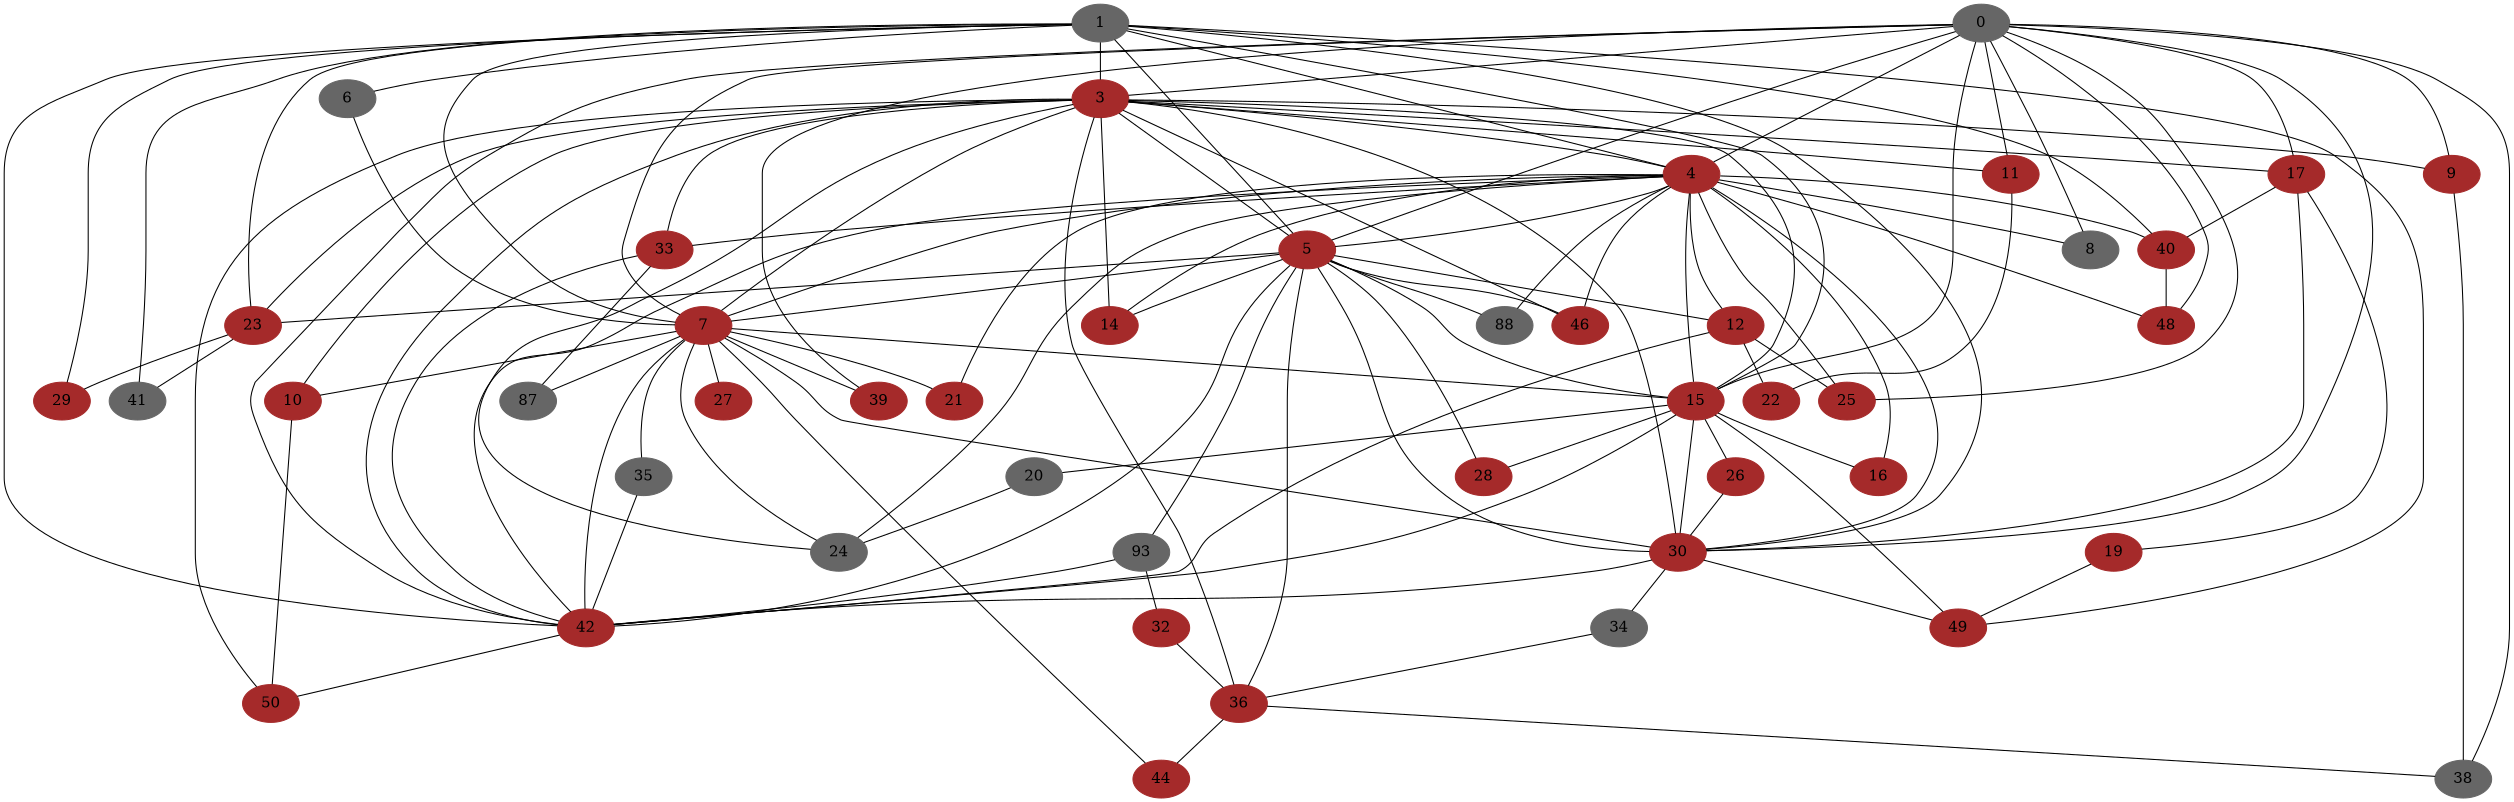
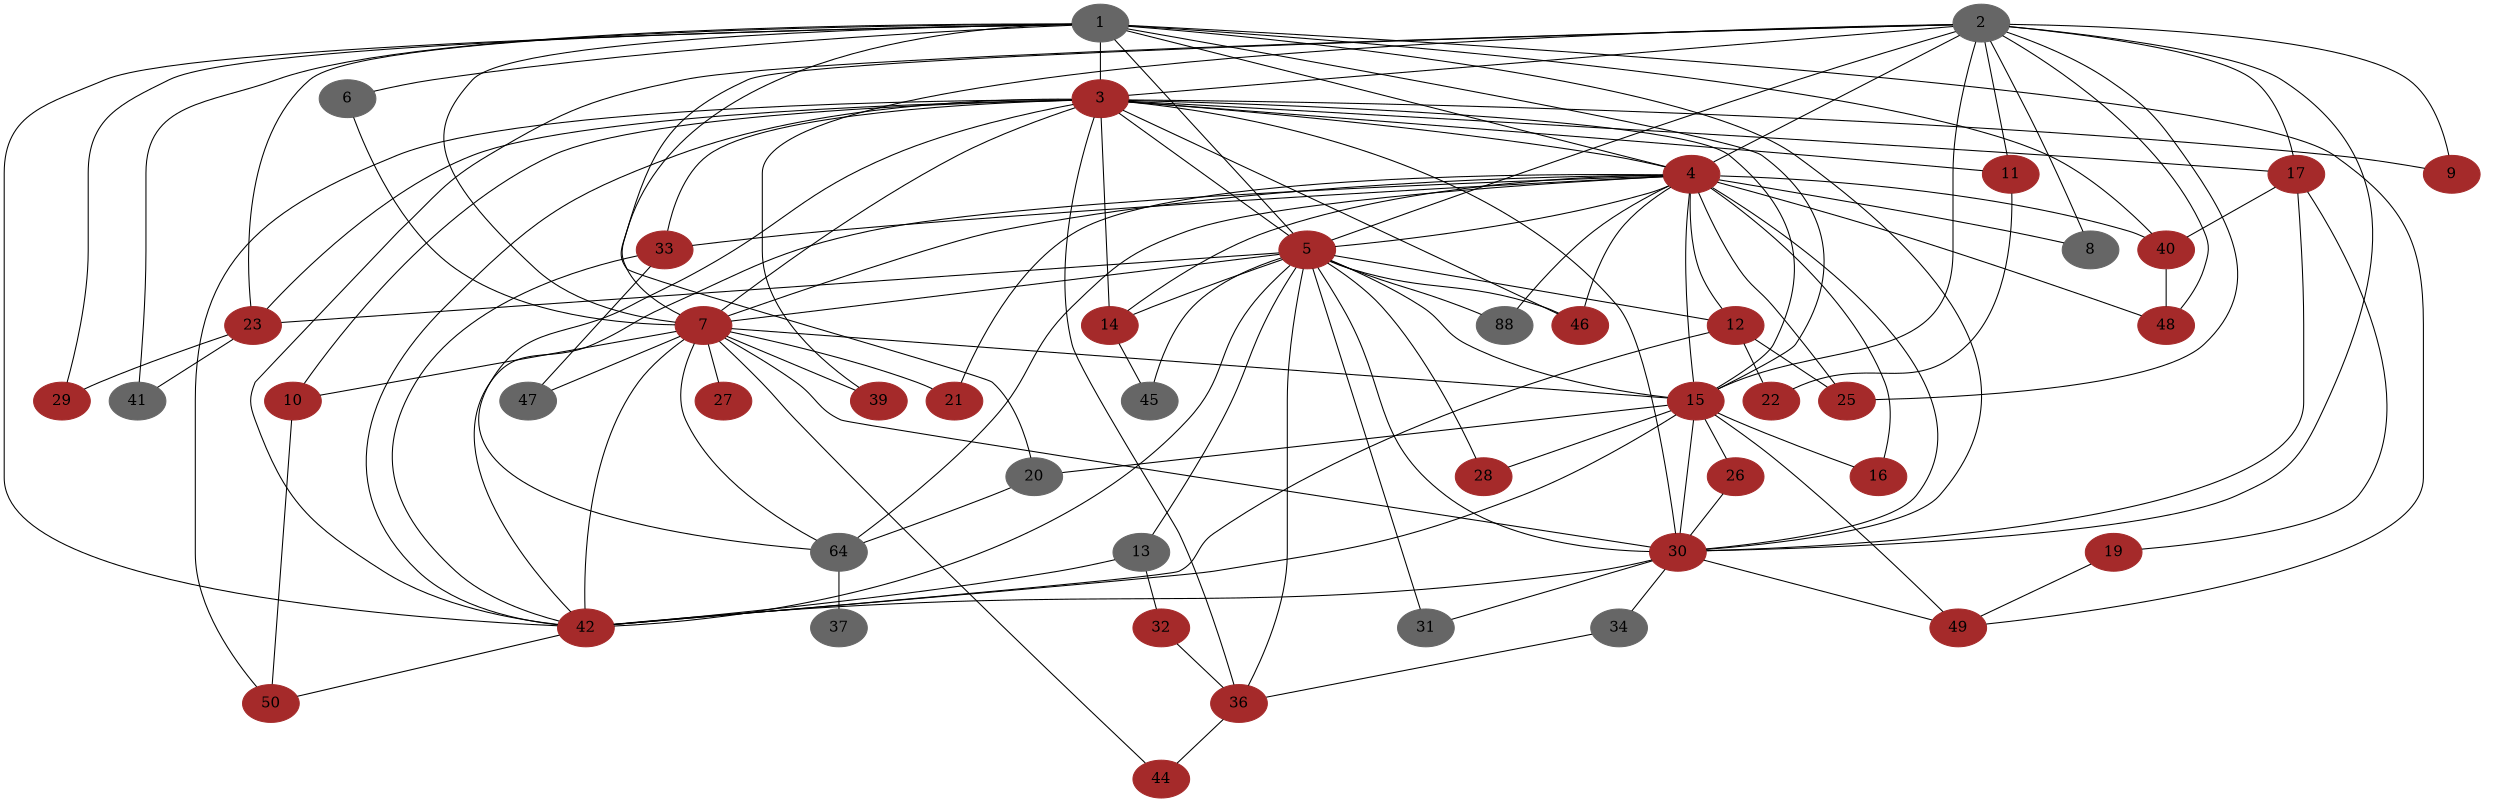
(1981, 23) -> (1981, 23)
none -> (653, 179)
(528, 401) -> (528, 401)
none -> (1150, 401)
(644, 477) -> none
(839, 552) -> (839, 552)
(1141, 552) -> (1141, 552)
none -> (839, 628)
none -> (1426, 628)
(2463, 779) -> none
